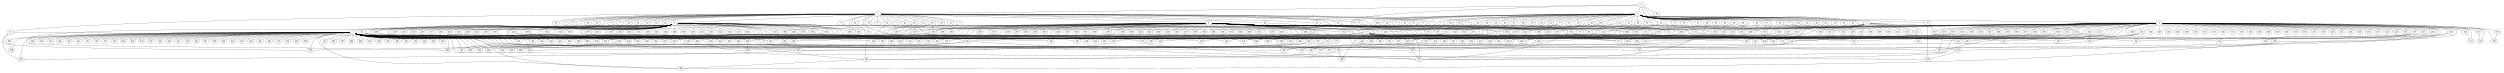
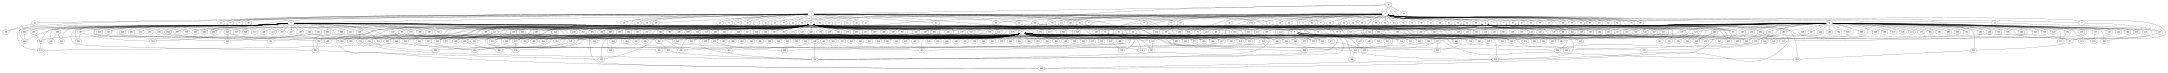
none -> (613, 41)
(1380, 41) -> none
